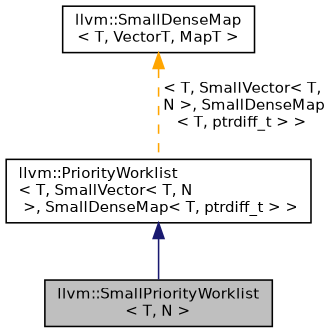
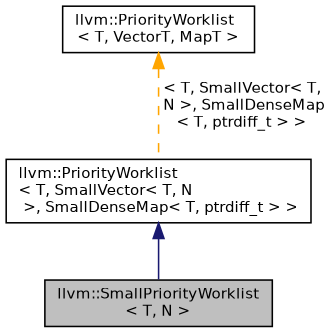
(159, 29) -> (159, 29)
